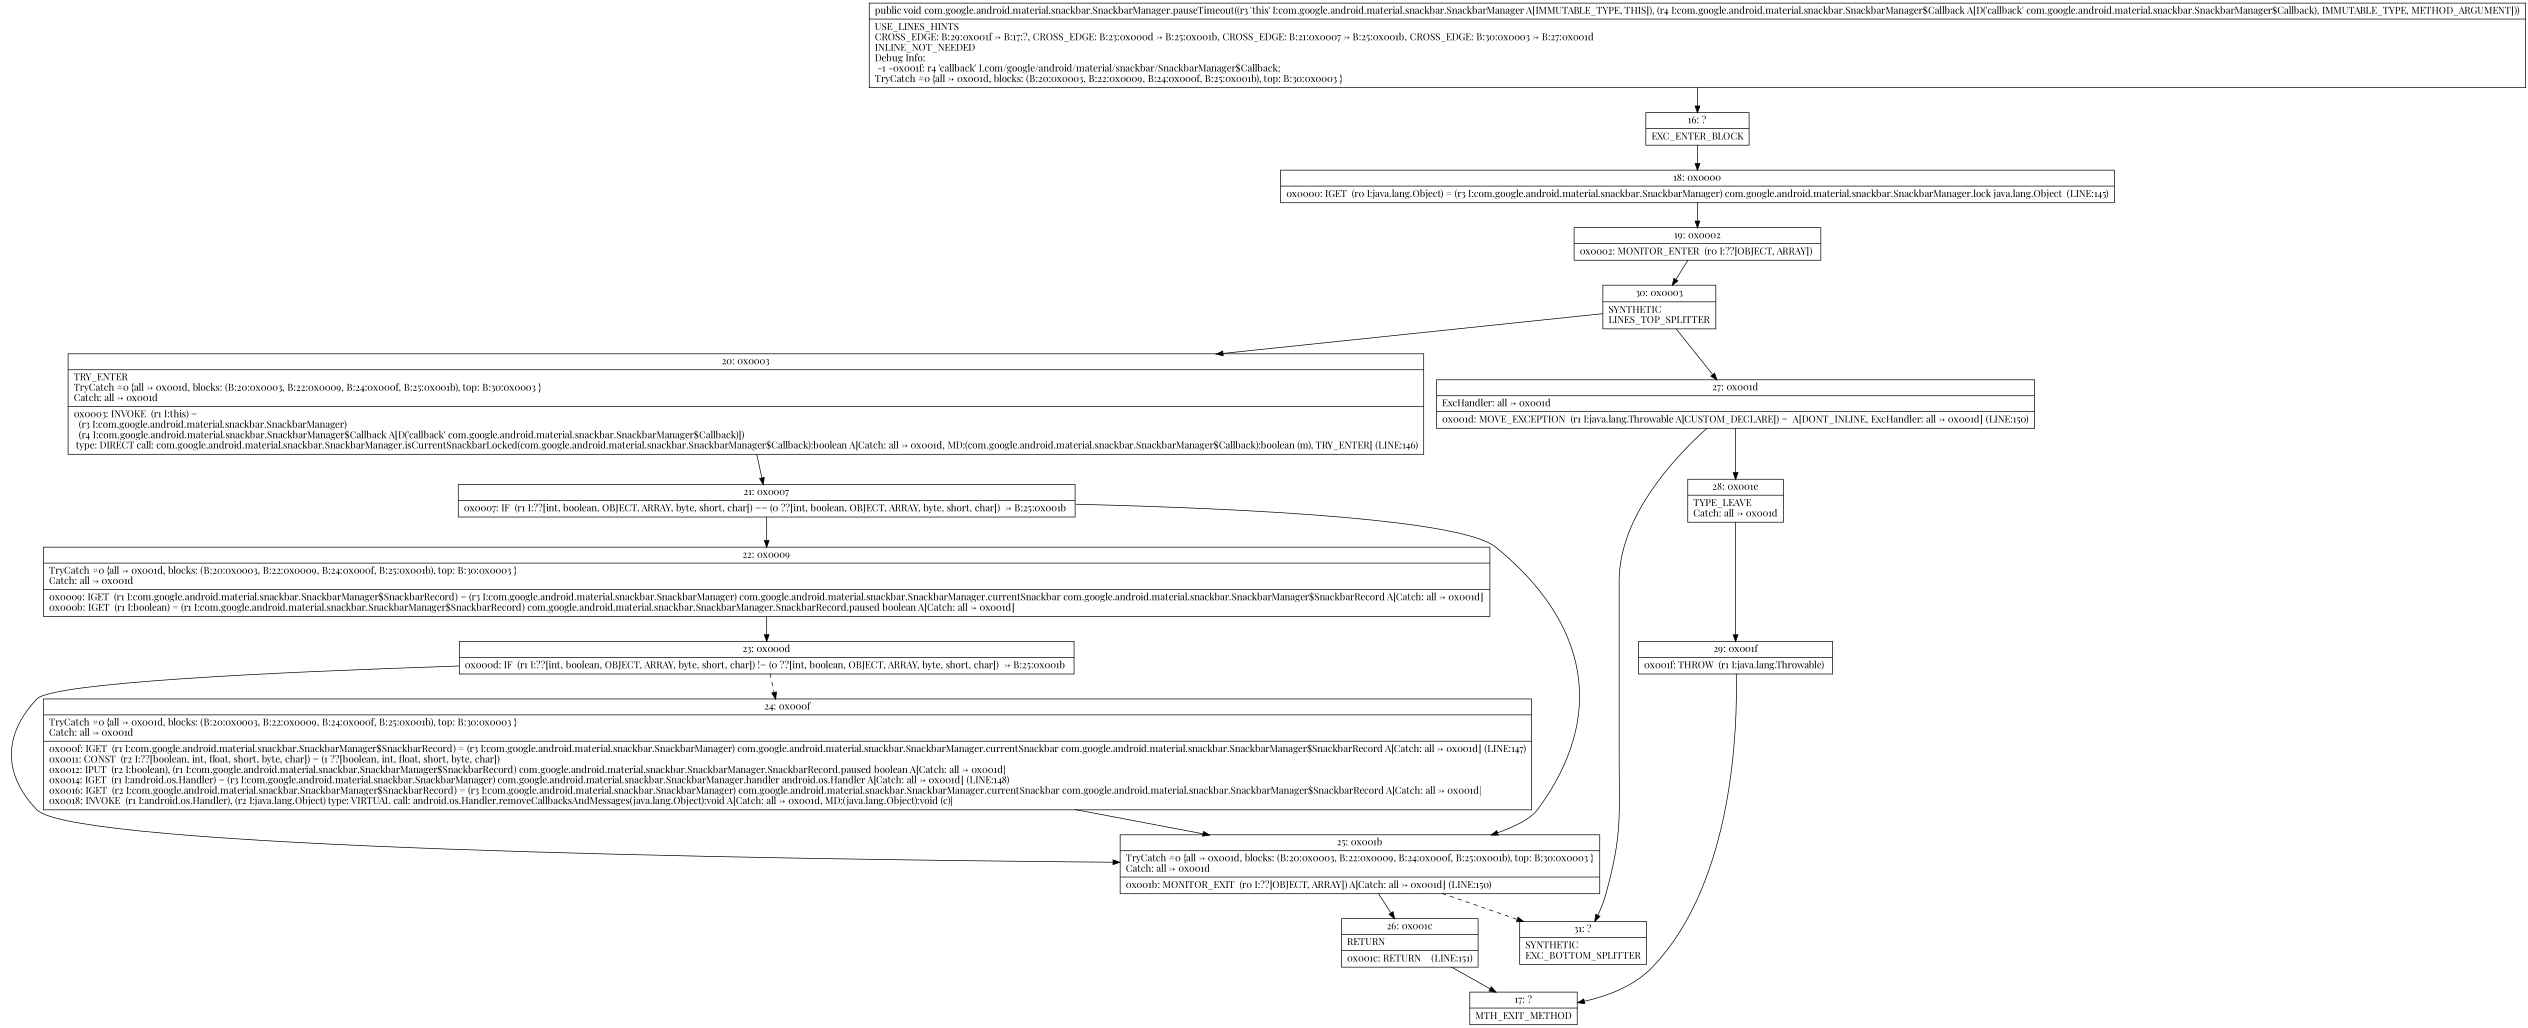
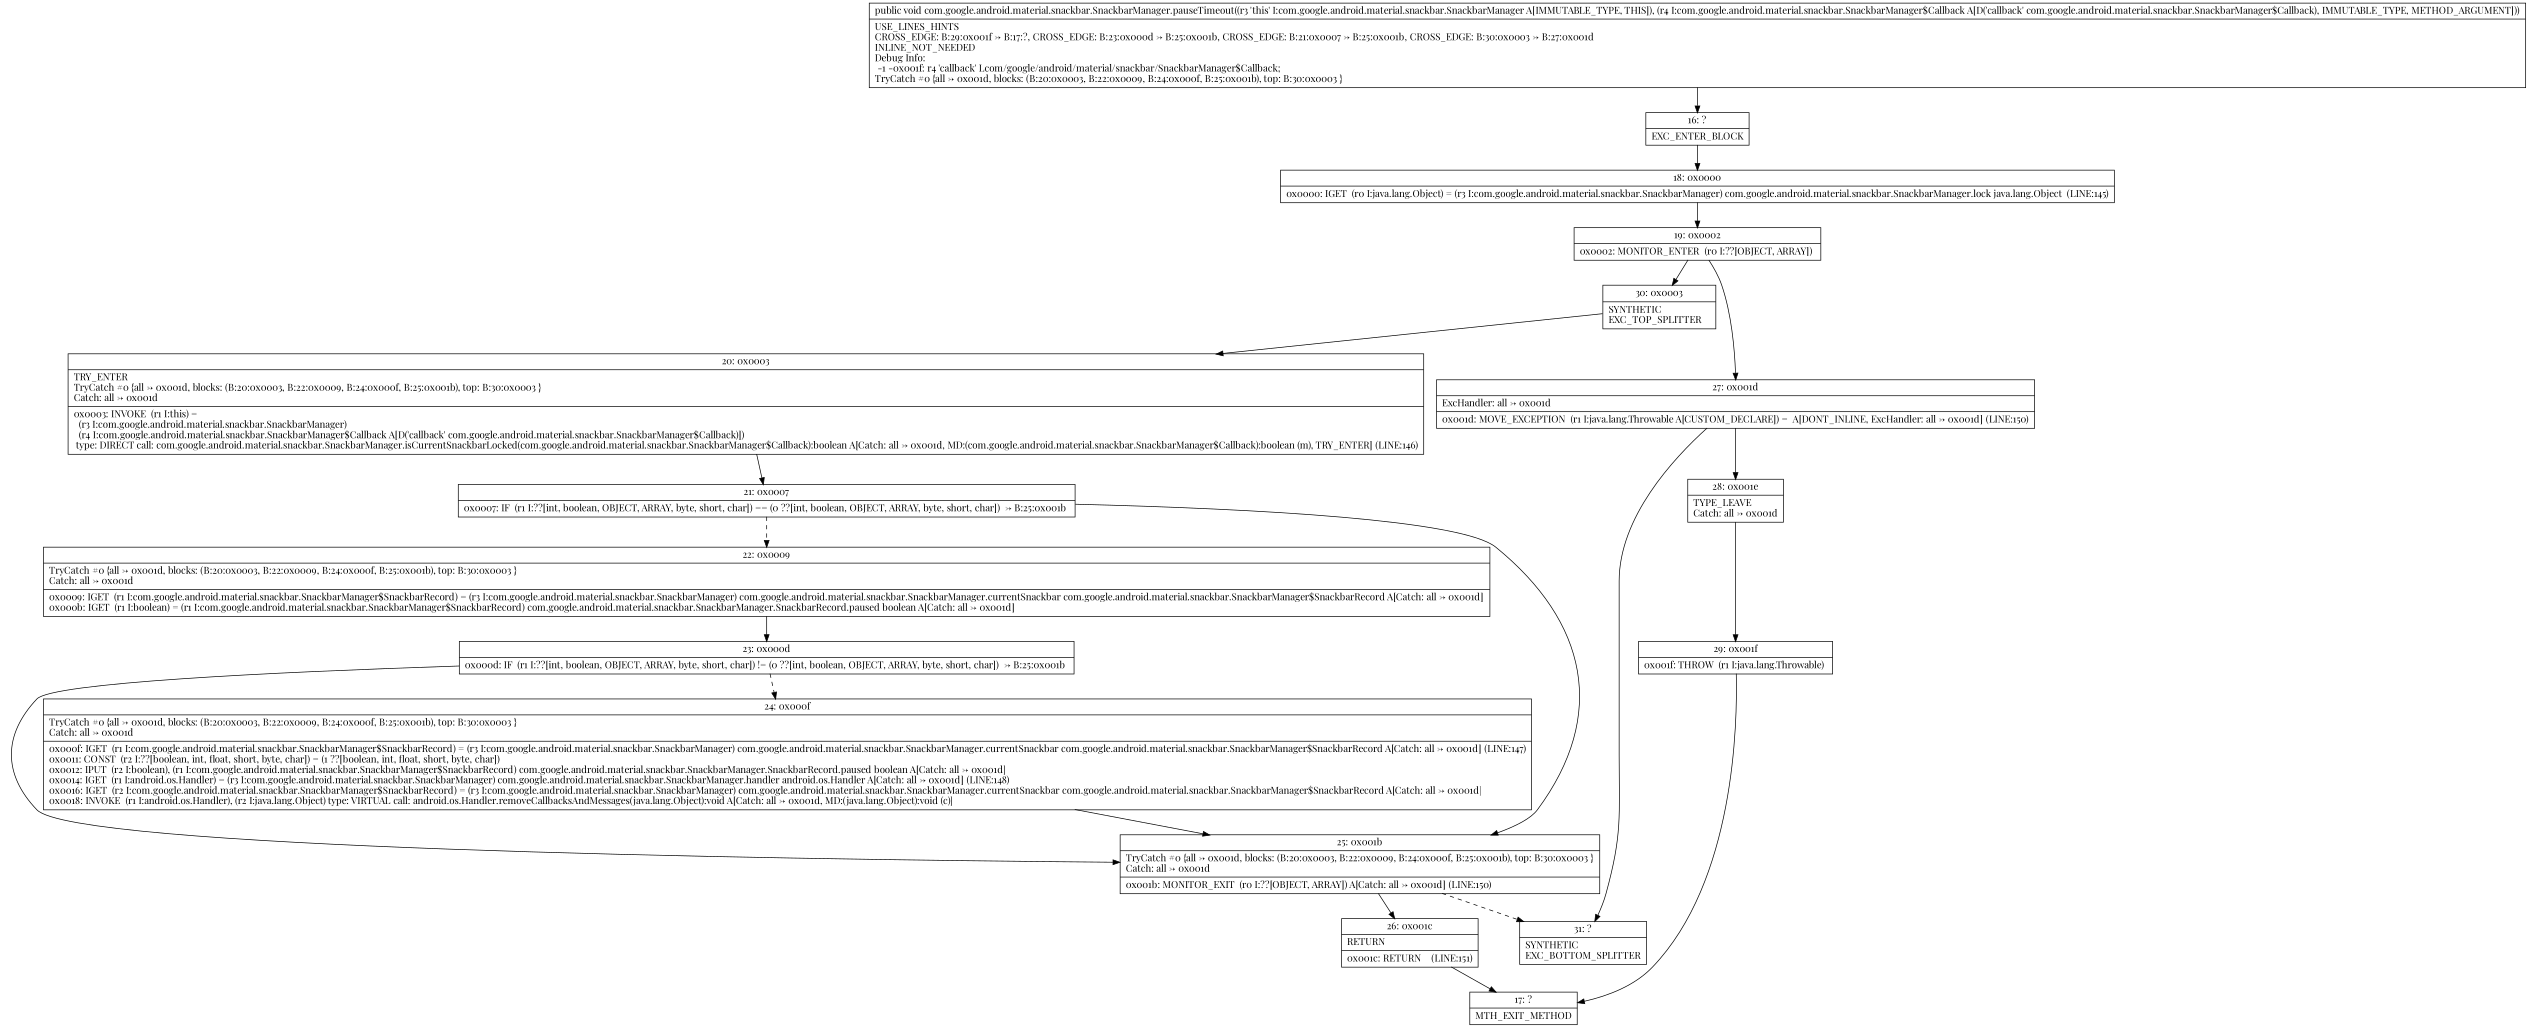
(1659, 320) -> (1655, 320)
(1694, 352) -> (1729, 315)
(767, 529) -> (767, 529)
